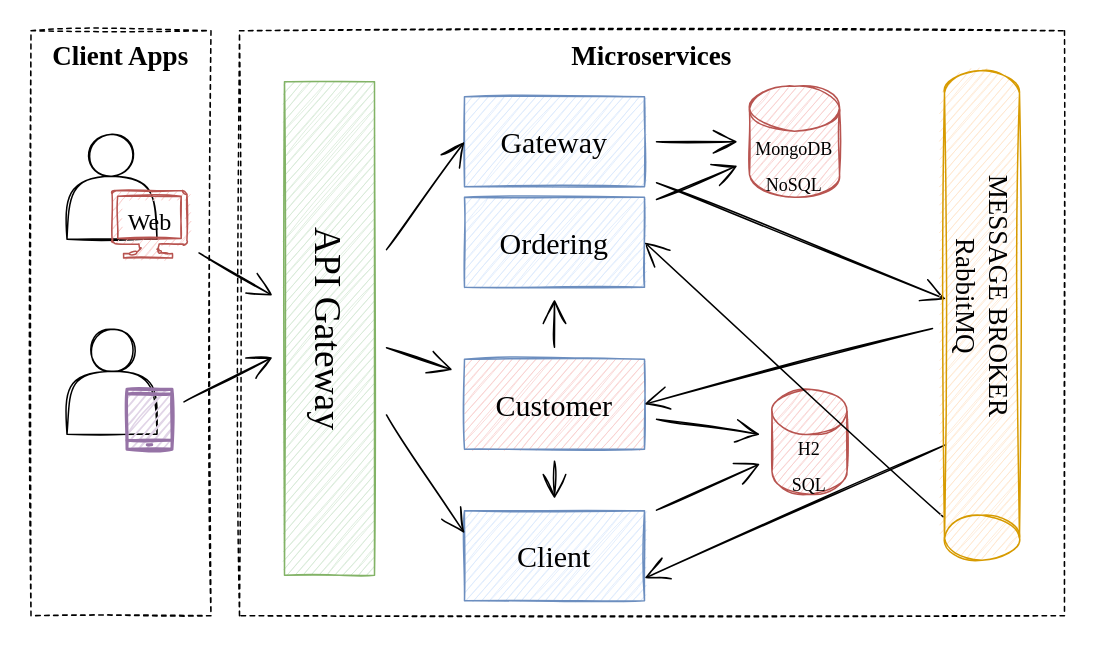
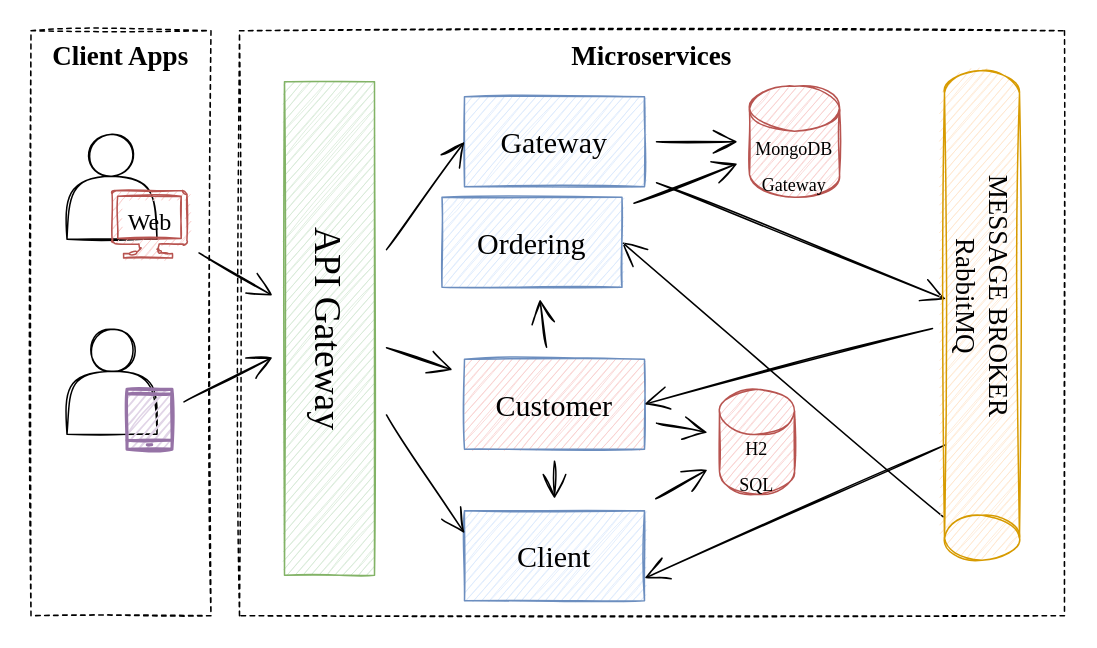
(794, 161) -> (794, 161)
(554, 242) -> (532, 242)
(809, 442) -> (757, 442)
